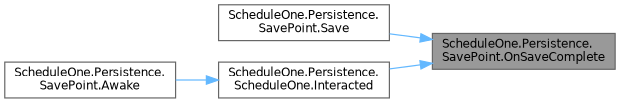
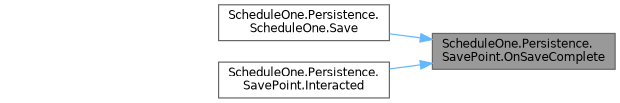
(304, 23) -> (304, 23)
(90, 80) -> none
(304, 80) -> (304, 80)
